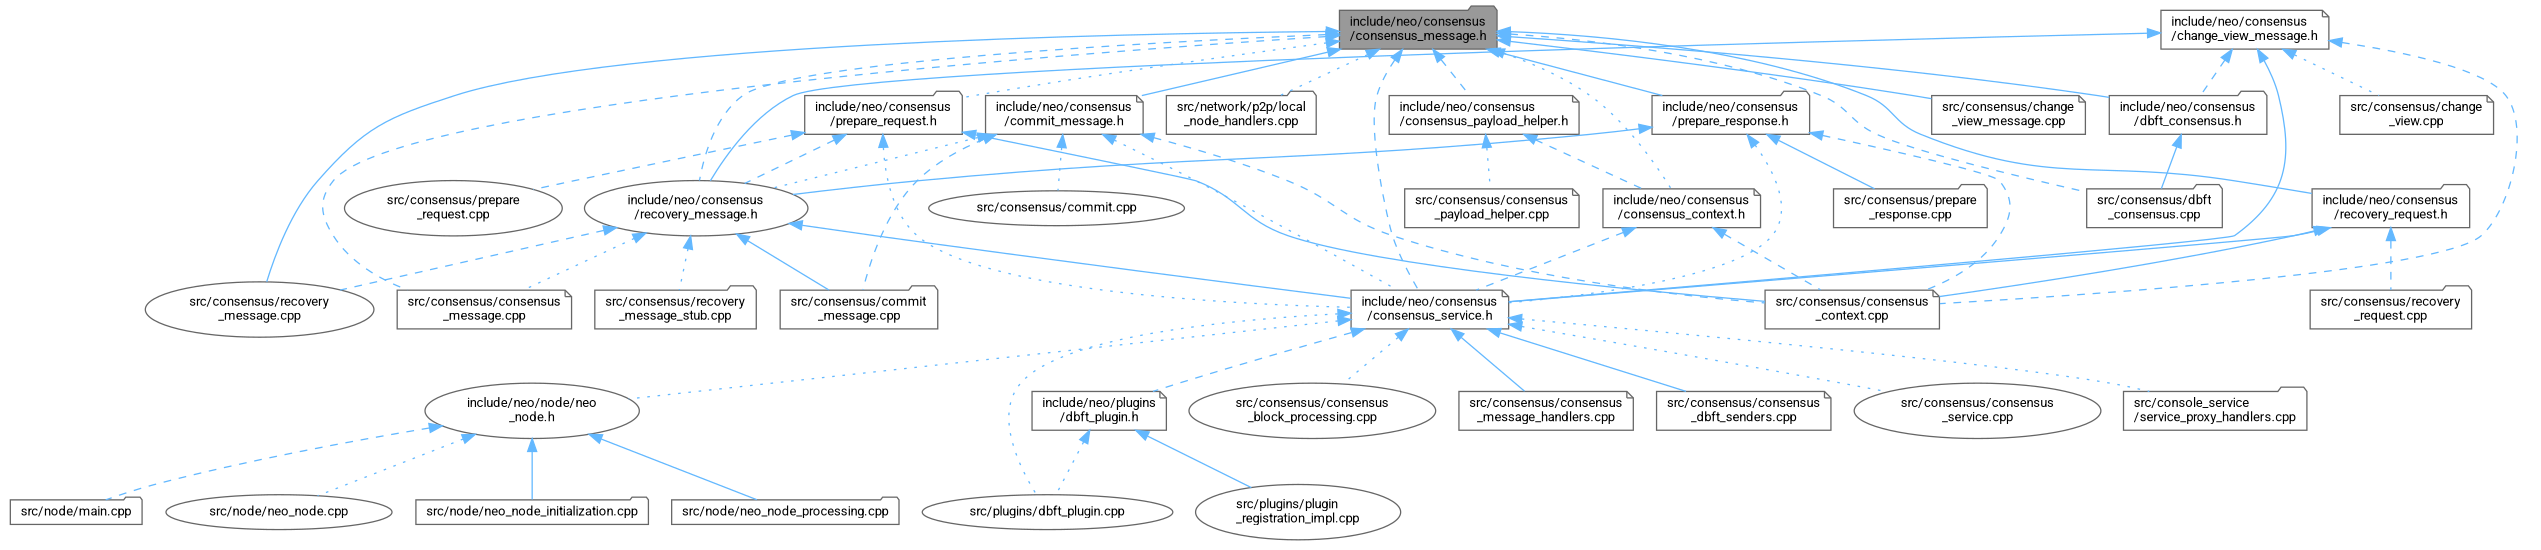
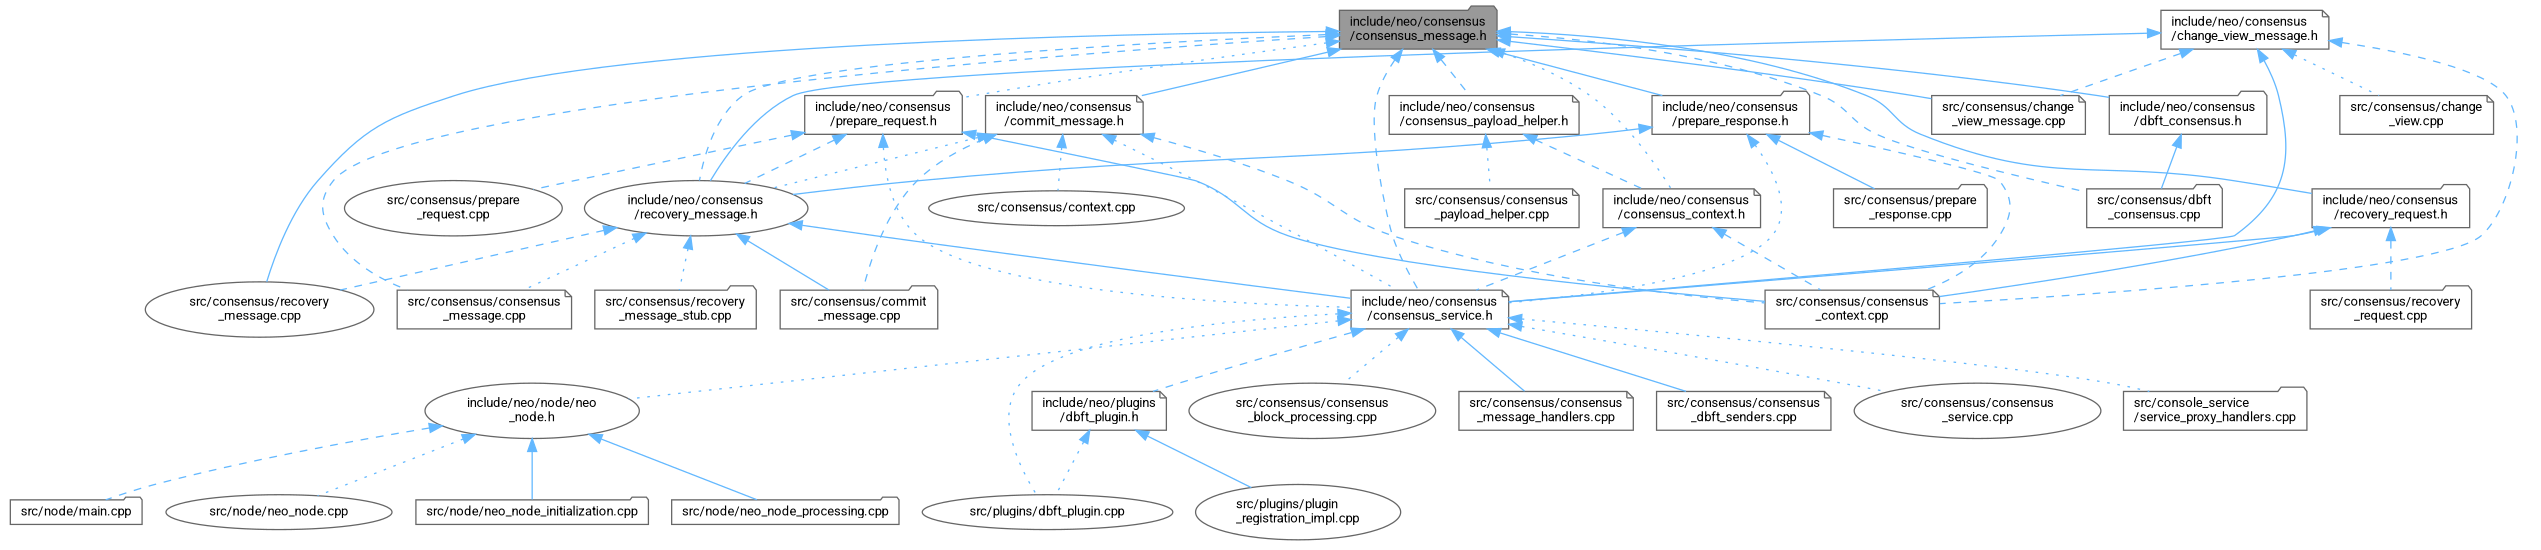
(2213, 78) -> (2120, 75)
(1241, 115) -> none
(1057, 208) -> (1057, 208)
